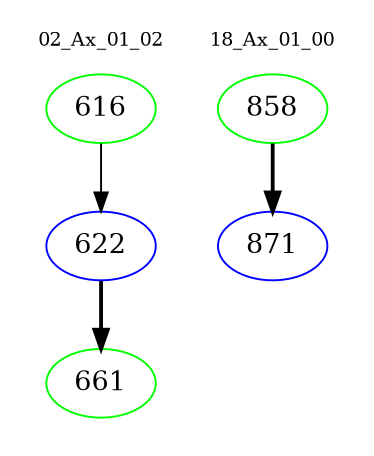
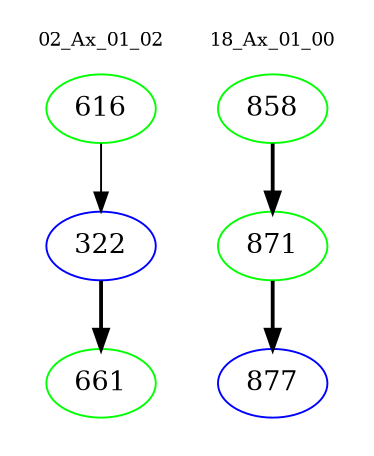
(101, 246) -> (101, 246)
(273, 246) -> (273, 246)
none -> (273, 383)
